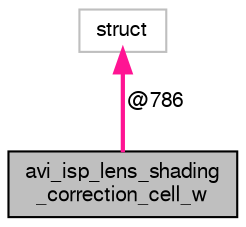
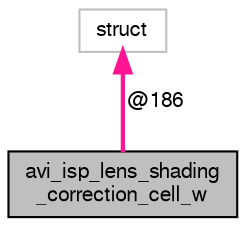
(154, 102) -> (154, 102)
